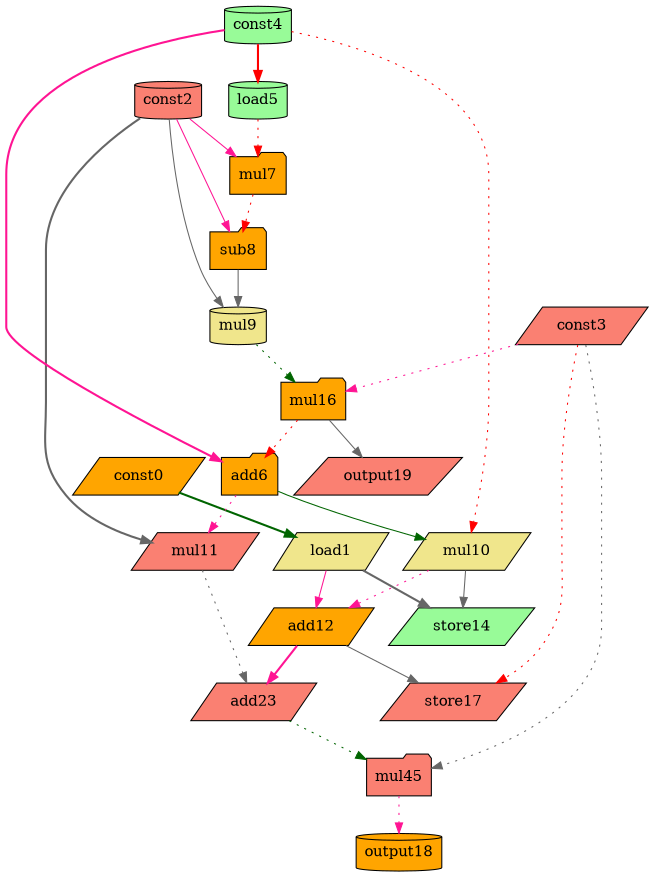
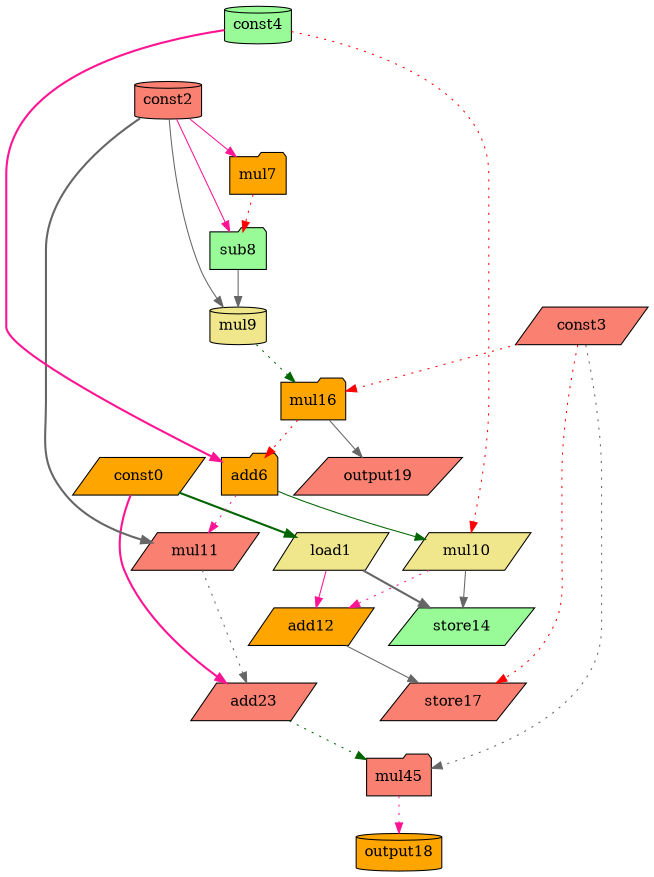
(258, 100) -> none
(238, 251) -> (238, 251)
(437, 366) -> (437, 366)
(286, 660) -> (140, 599)
